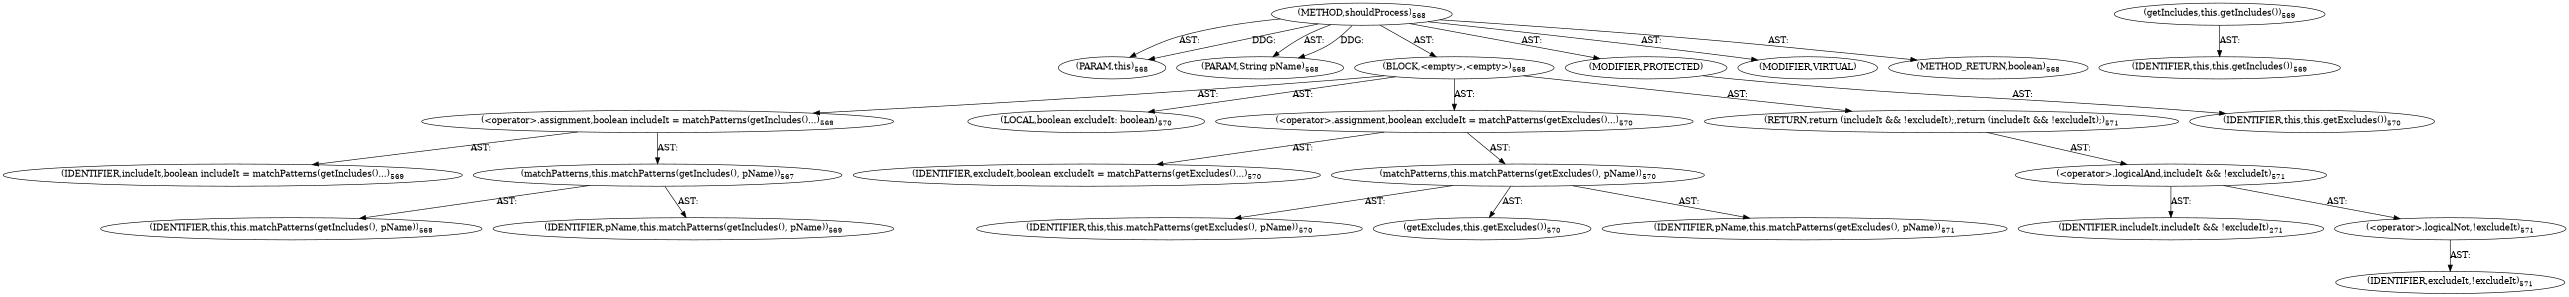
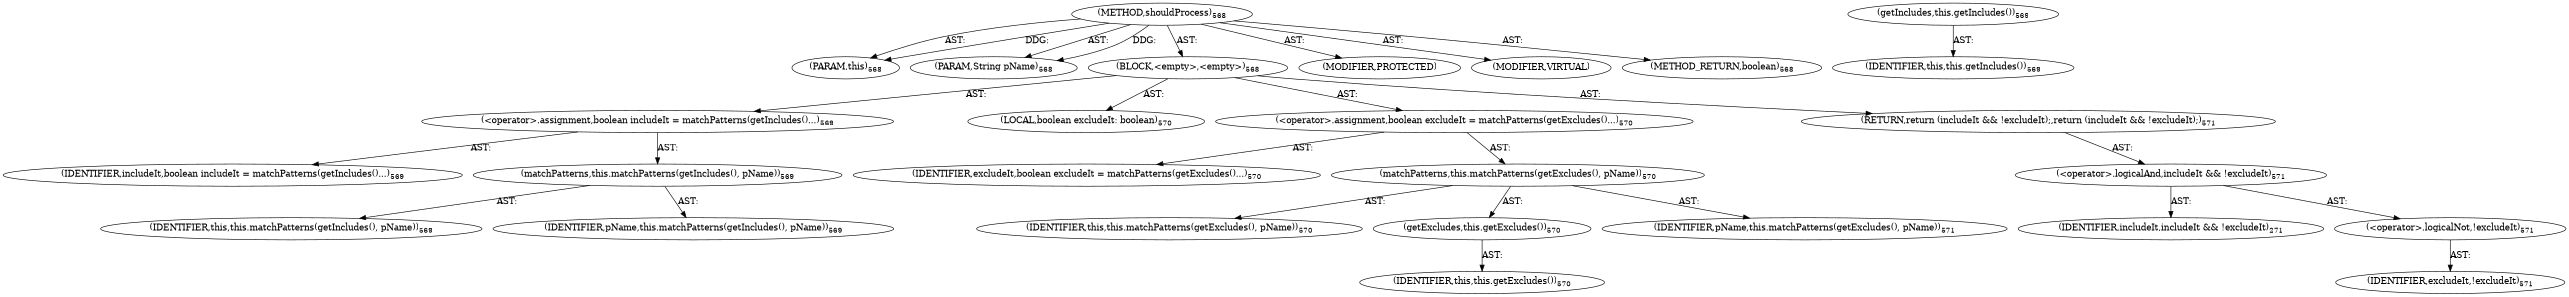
(1961, 96) -> (1482, 253)
(787, 174) -> (787, 174)
